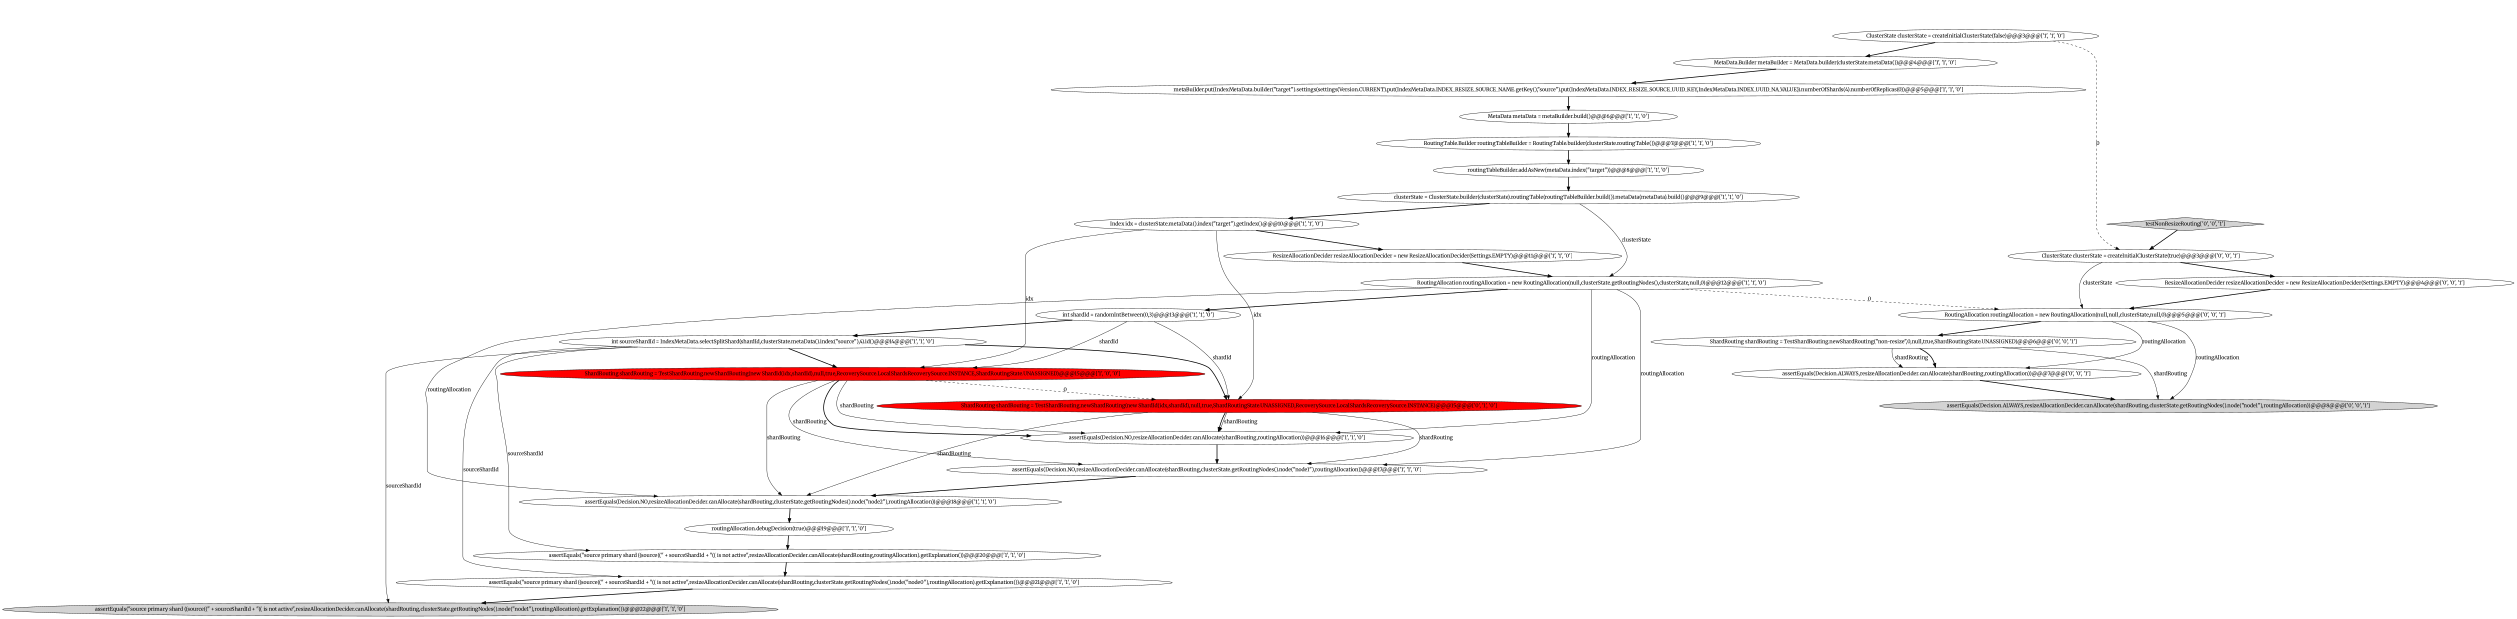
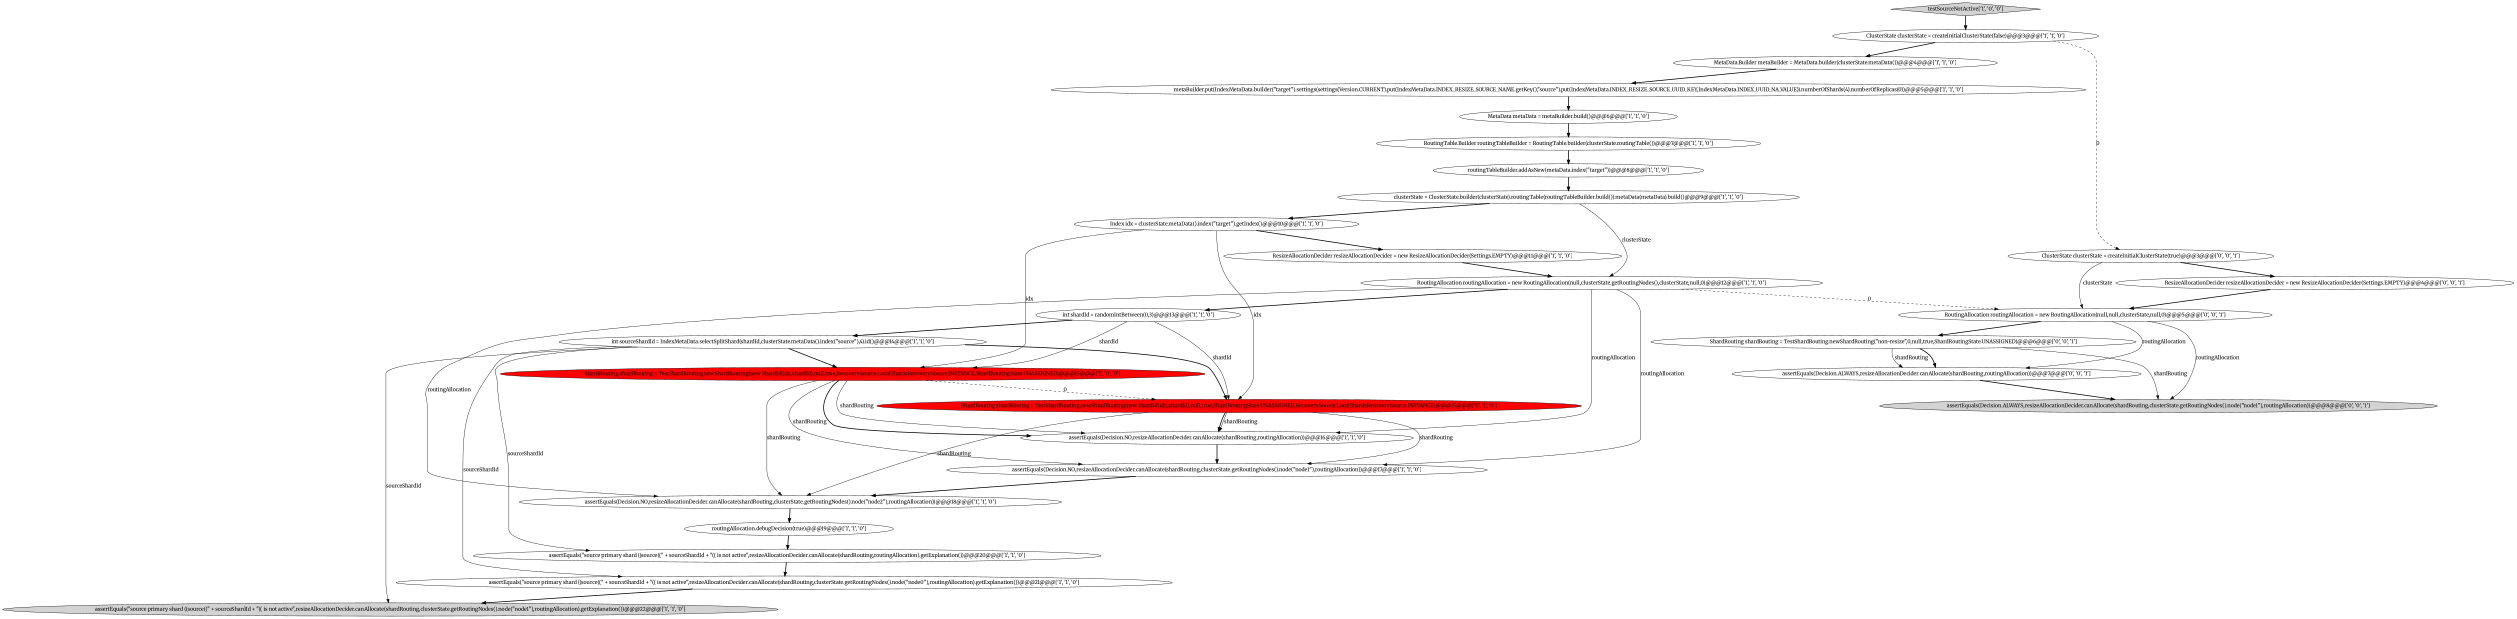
none -> (1966, 9)
(2185, 224) -> none
